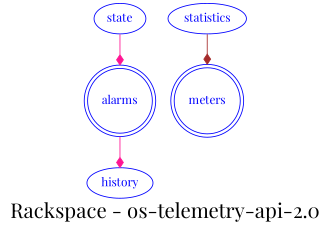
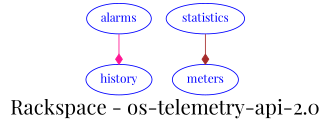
(120, 19) -> none
(120, 101) -> (119, 19)
(207, 101) -> (205, 80)
